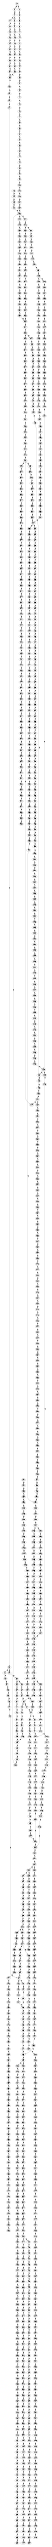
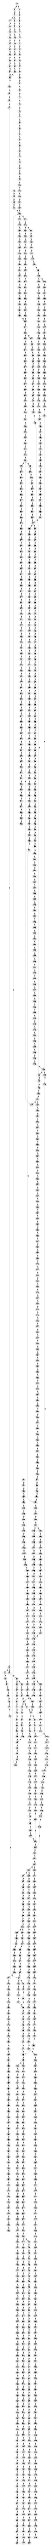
(25, 1950) -> (29, 1952)
